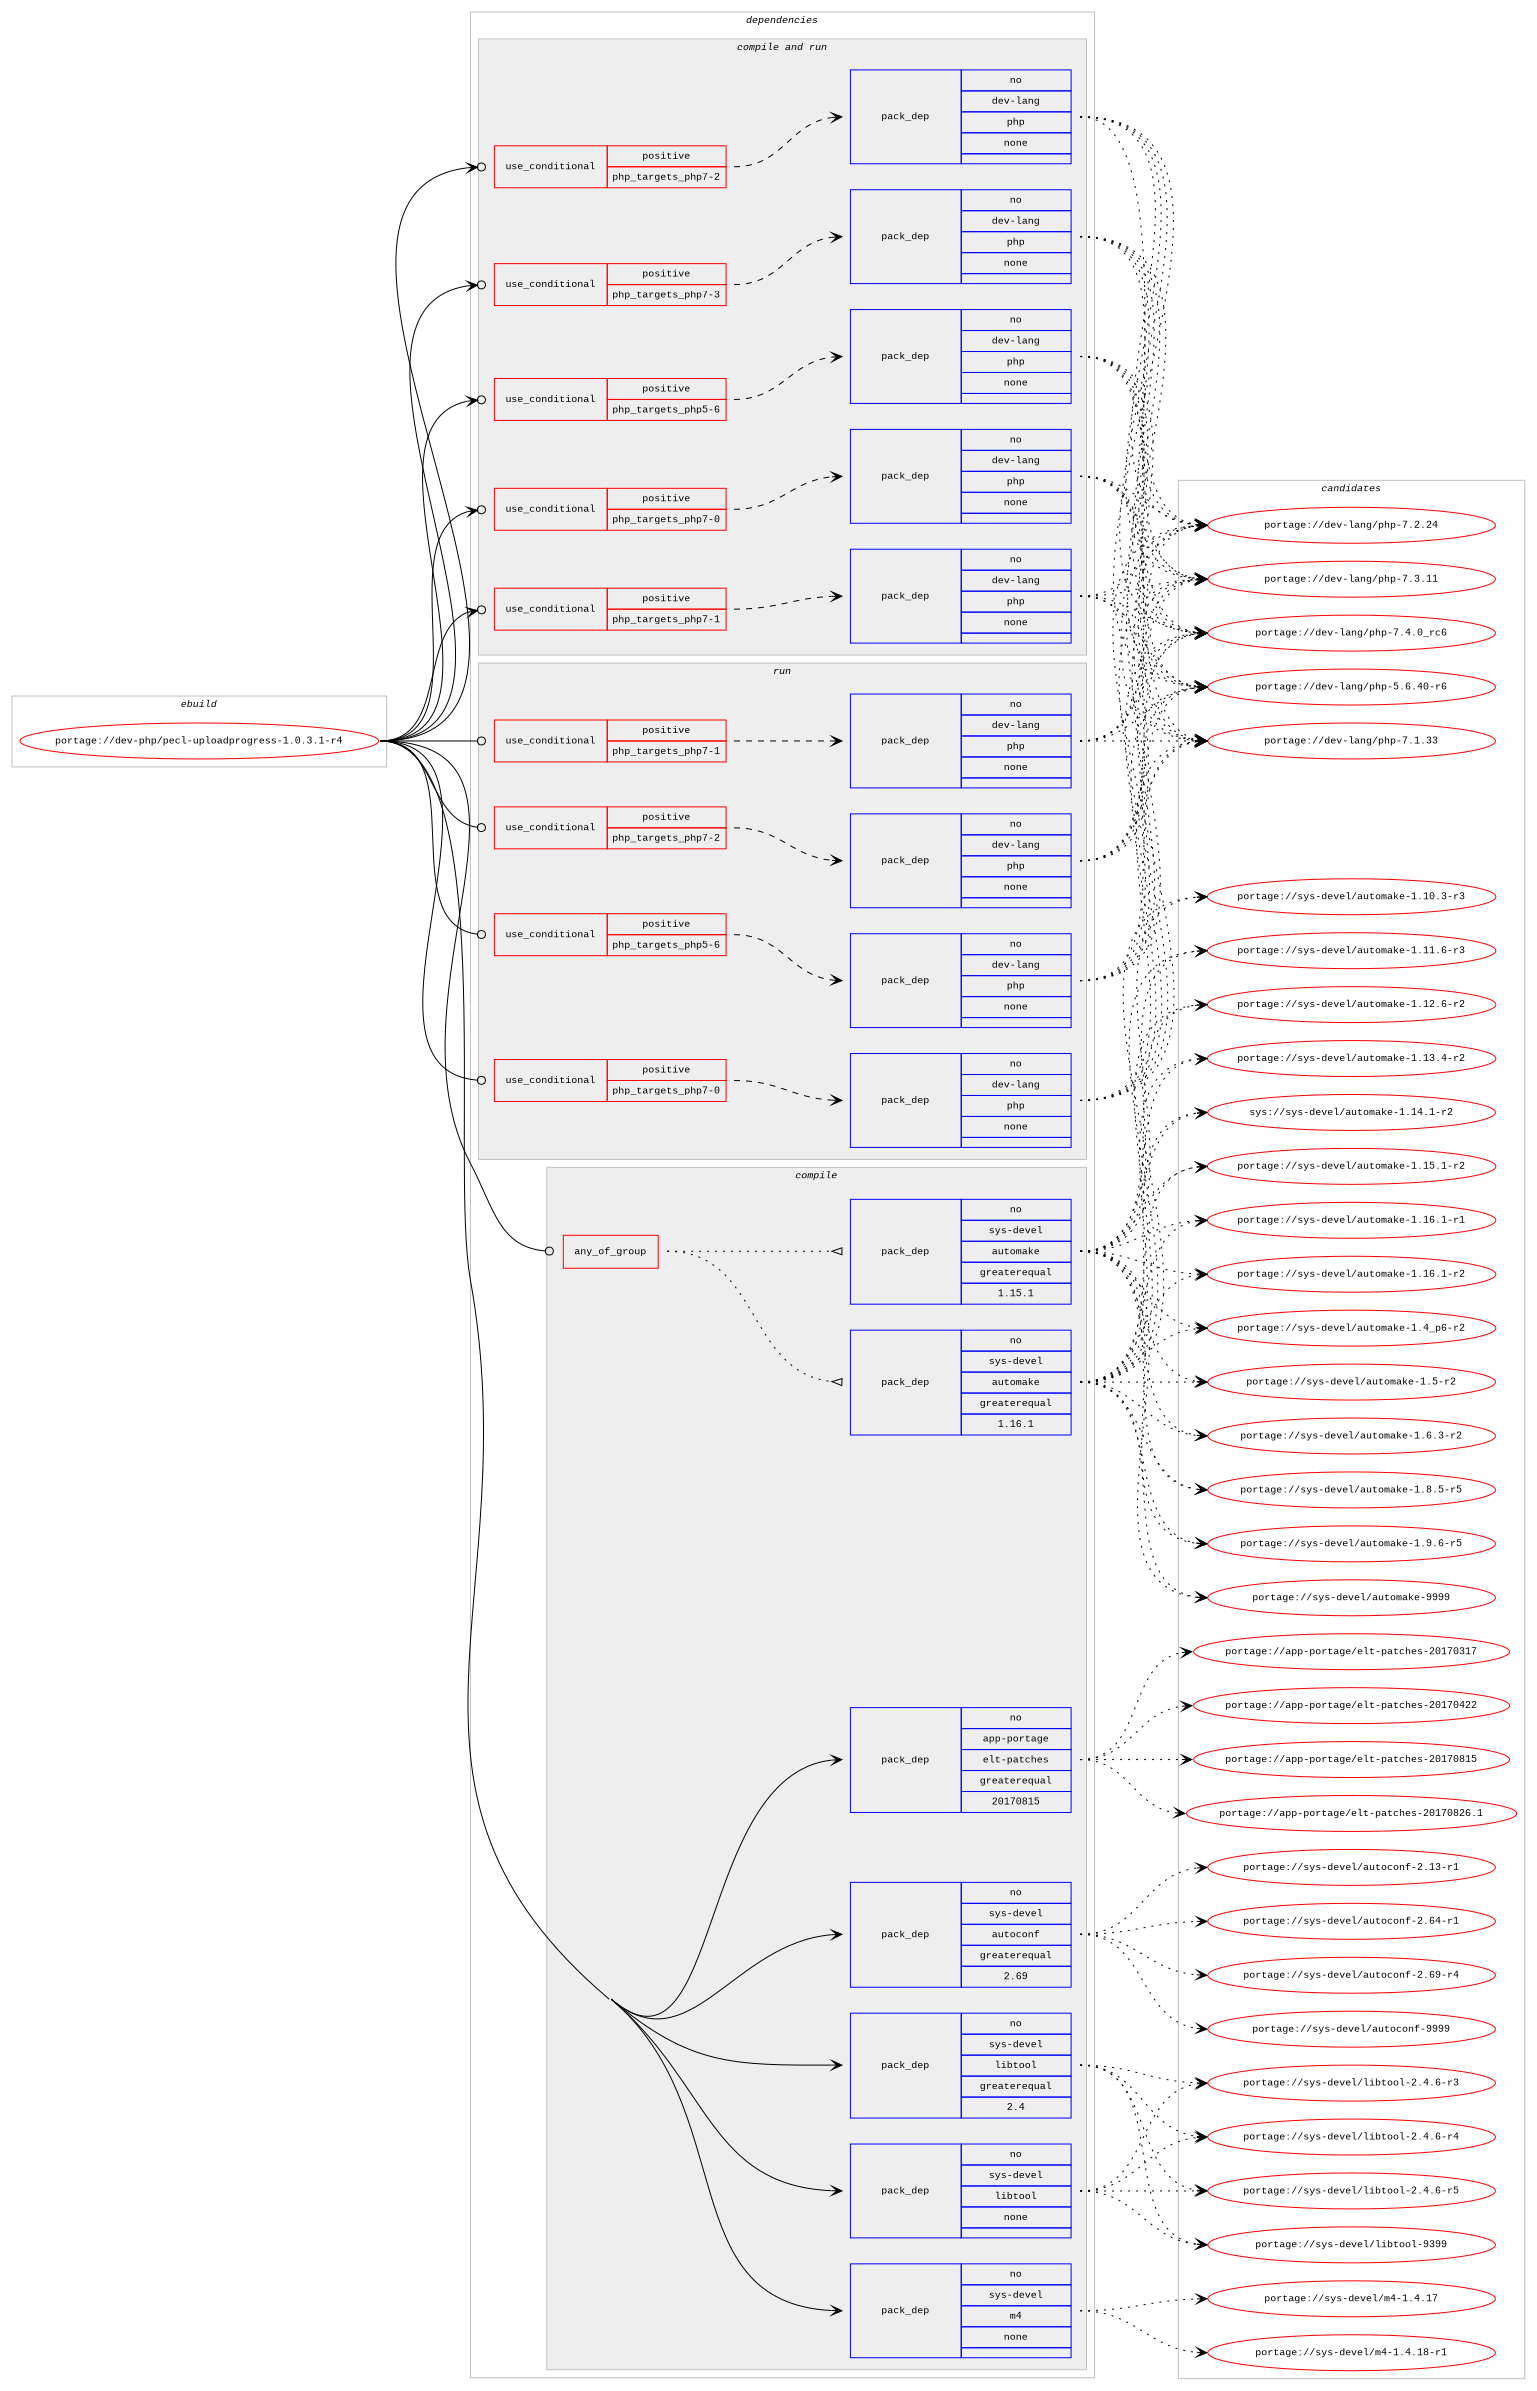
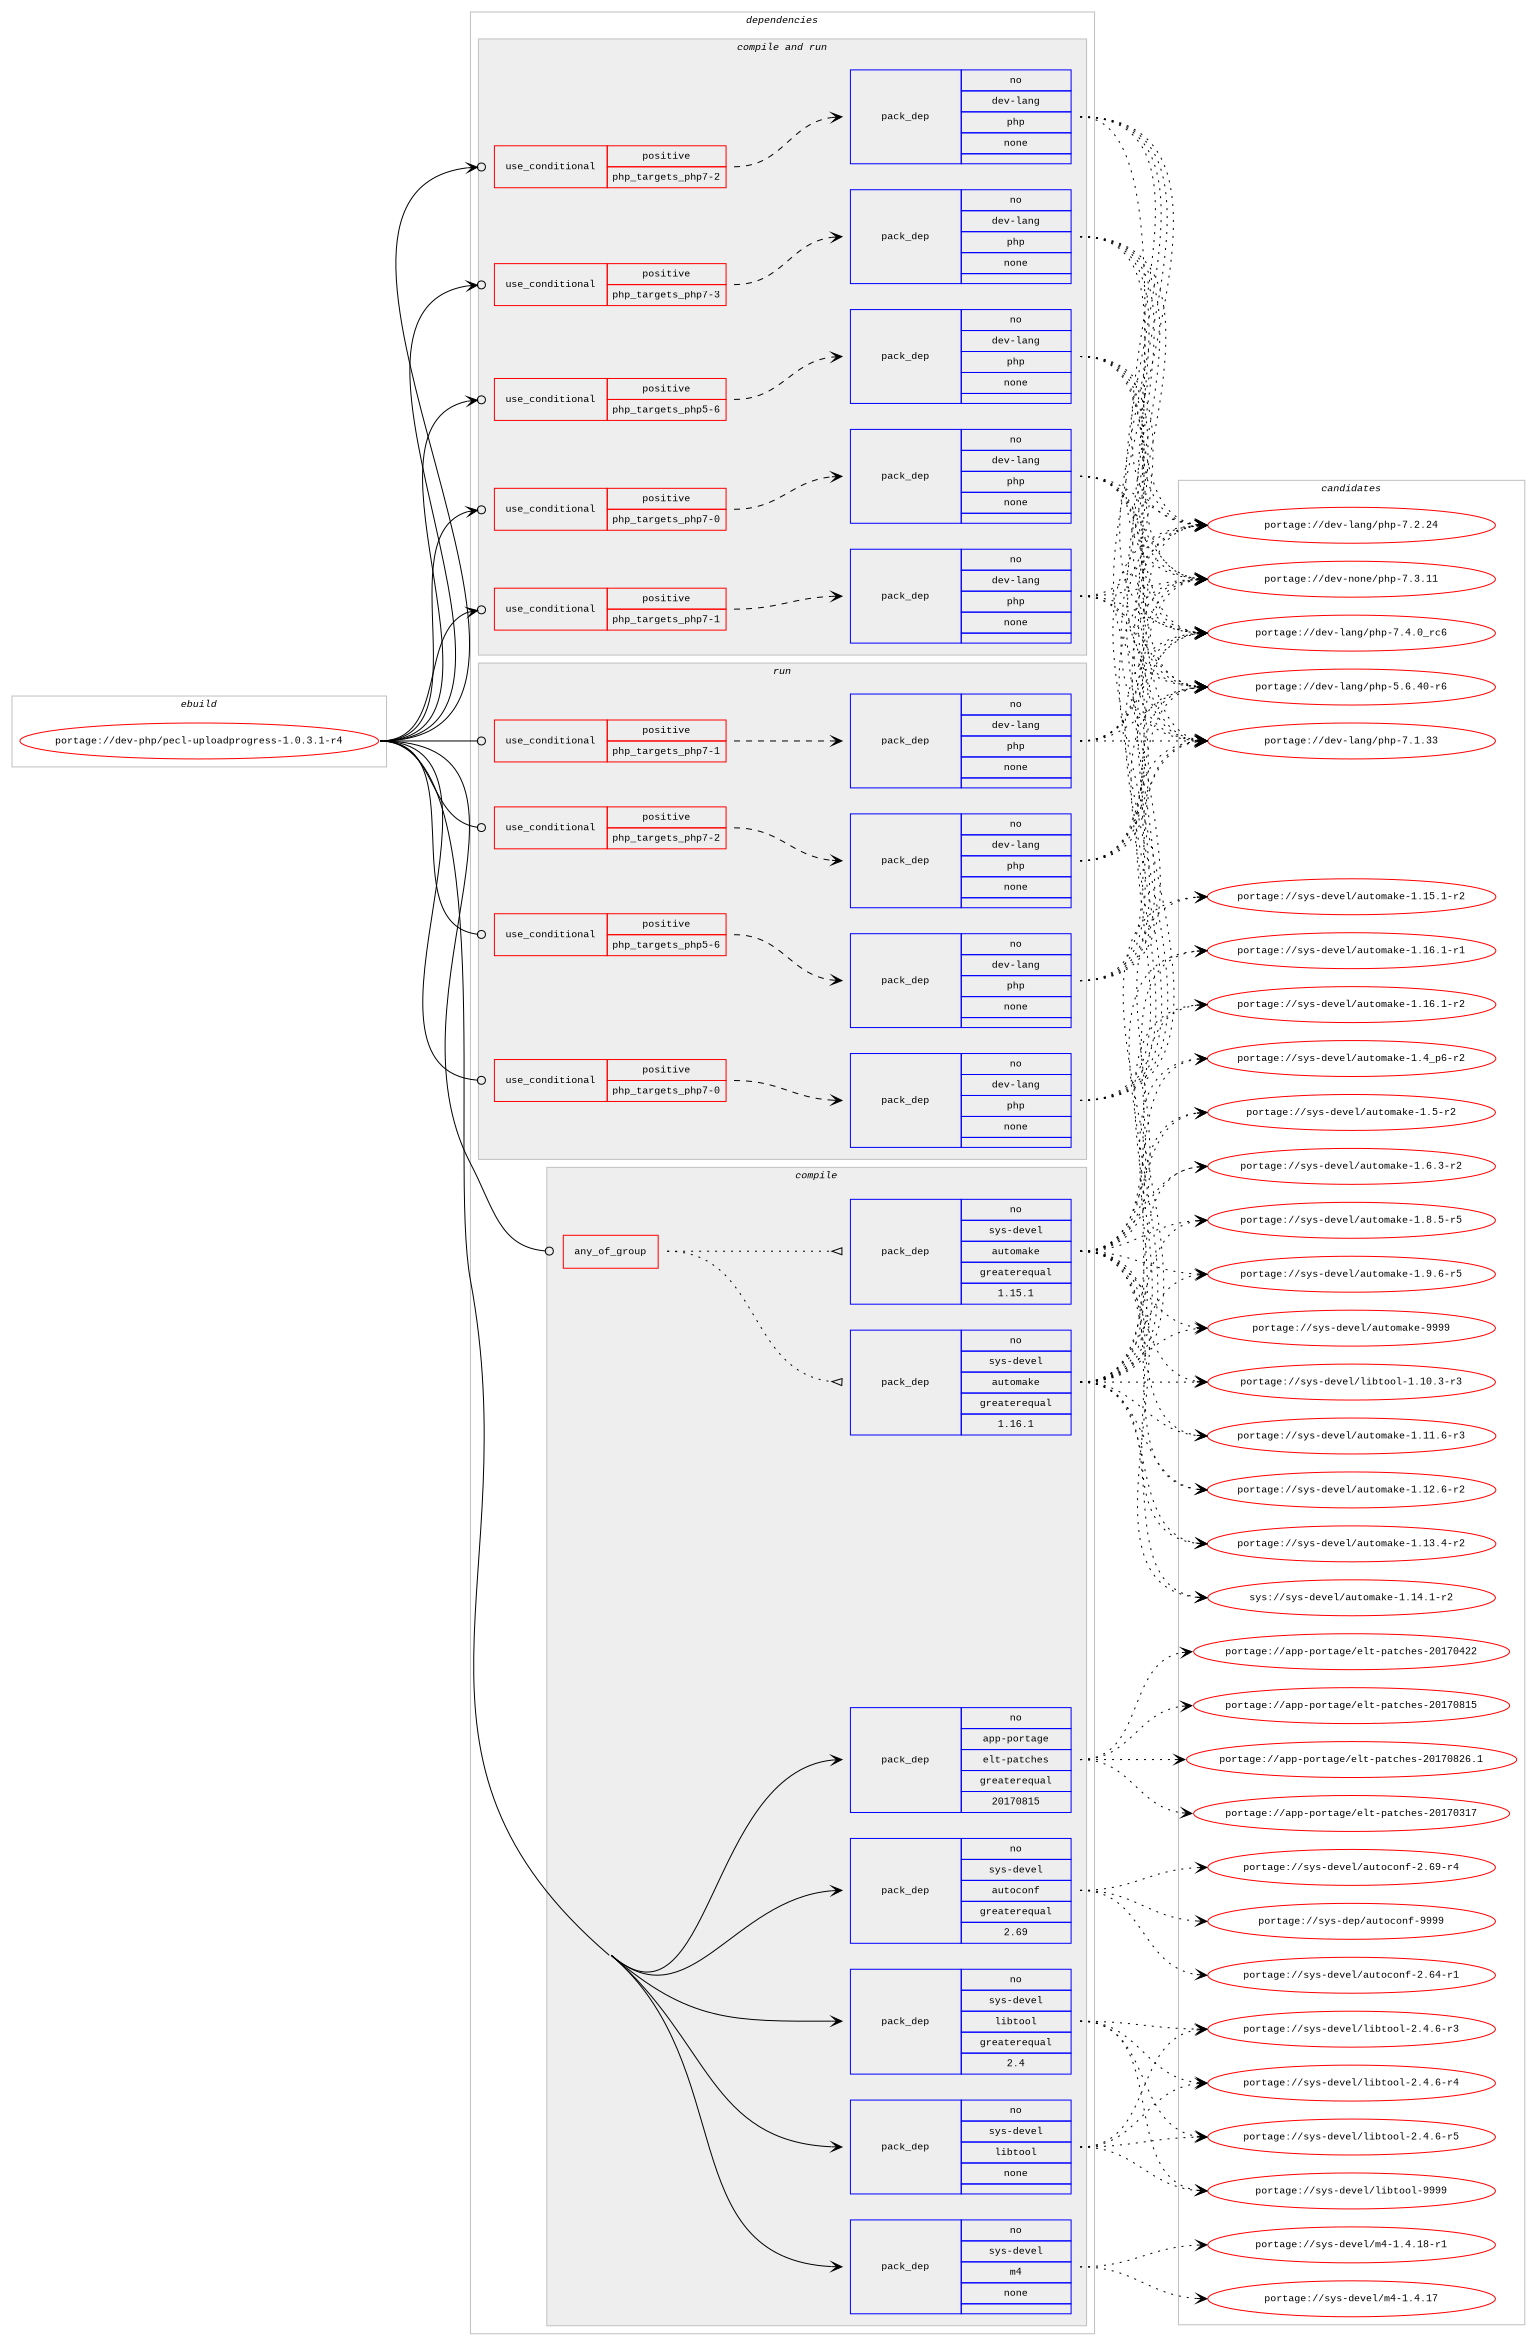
(1352, 579) -> (1352, 579)
(1352, 897) -> (1352, 1382)
(1352, 1867) -> none
(1352, 2029) -> (1352, 1921)
(1352, 2245) -> (1352, 2191)
